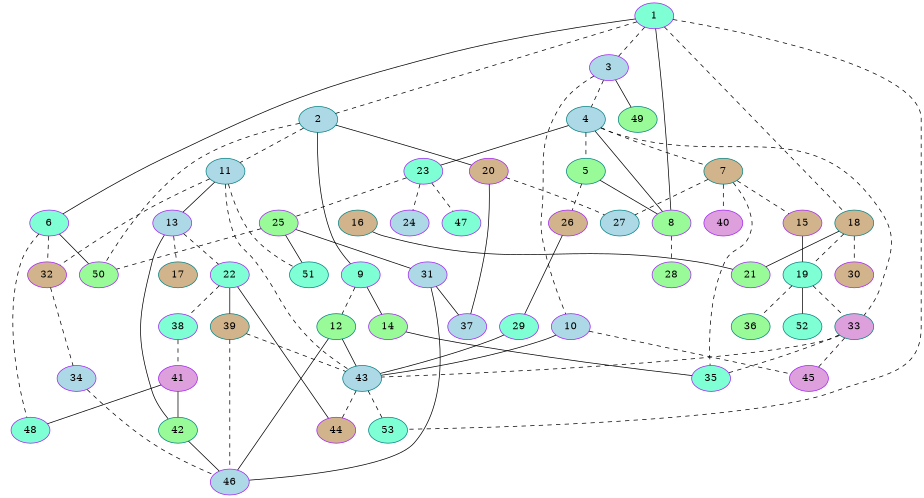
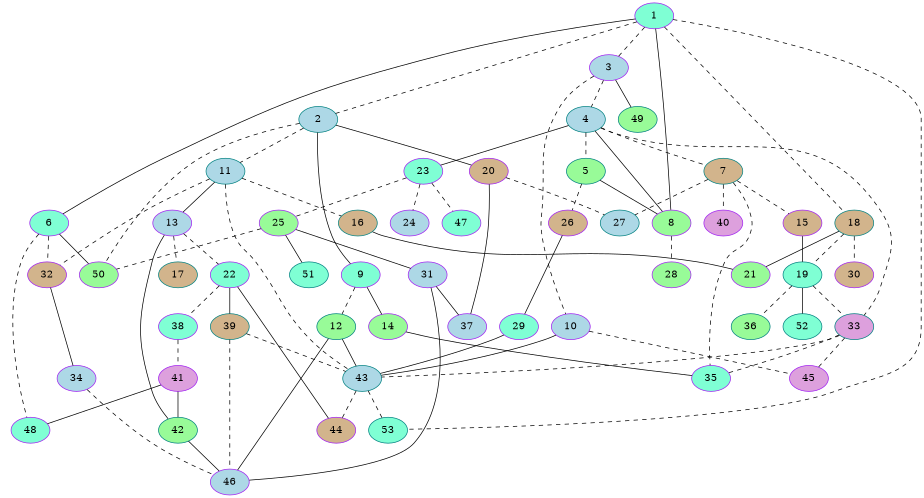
(253, 236) -> (292, 197)
(62, 327) -> (62, 327)
